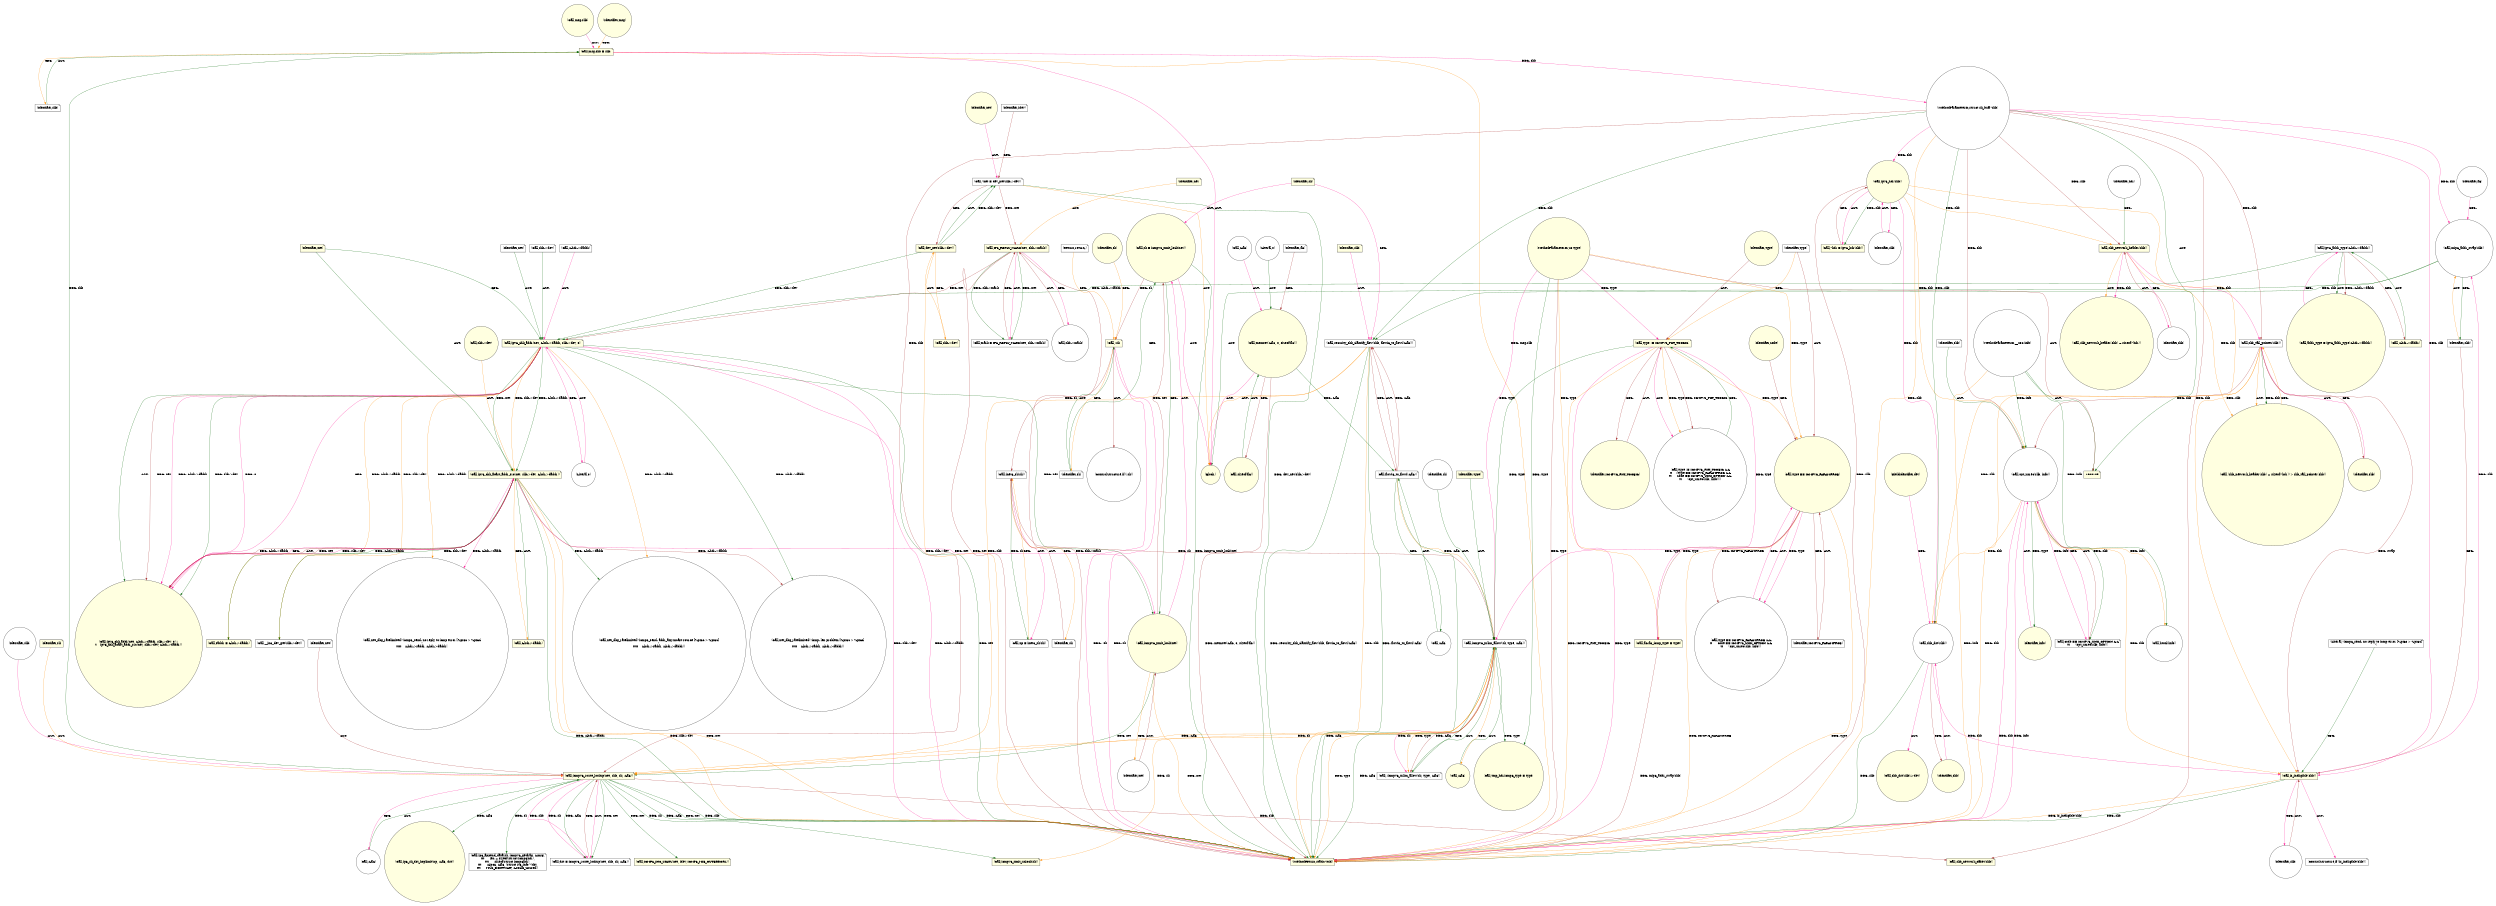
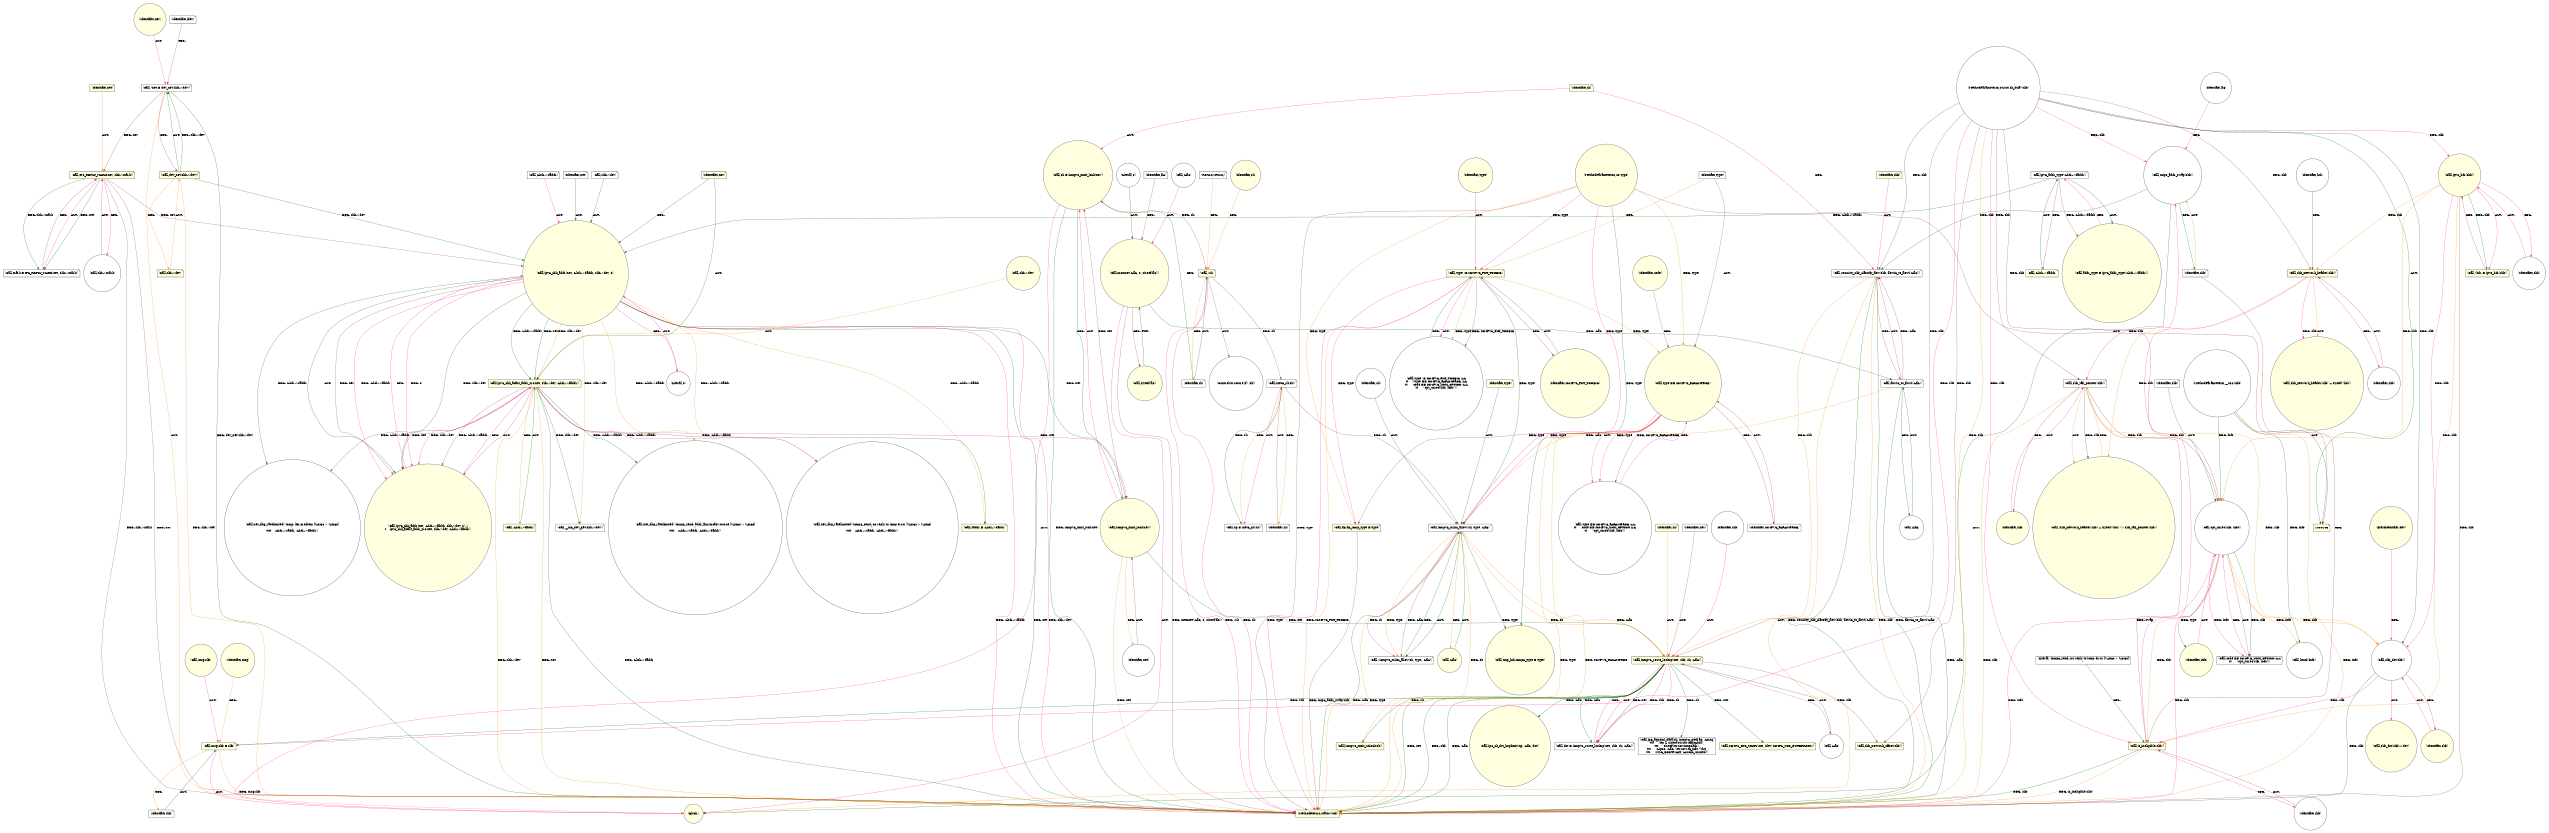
(1270, 56) -> (1349, 706)
(543, 343) -> (576, 273)
(1255, 398) -> (1146, 331)
(2337, 862) -> none
